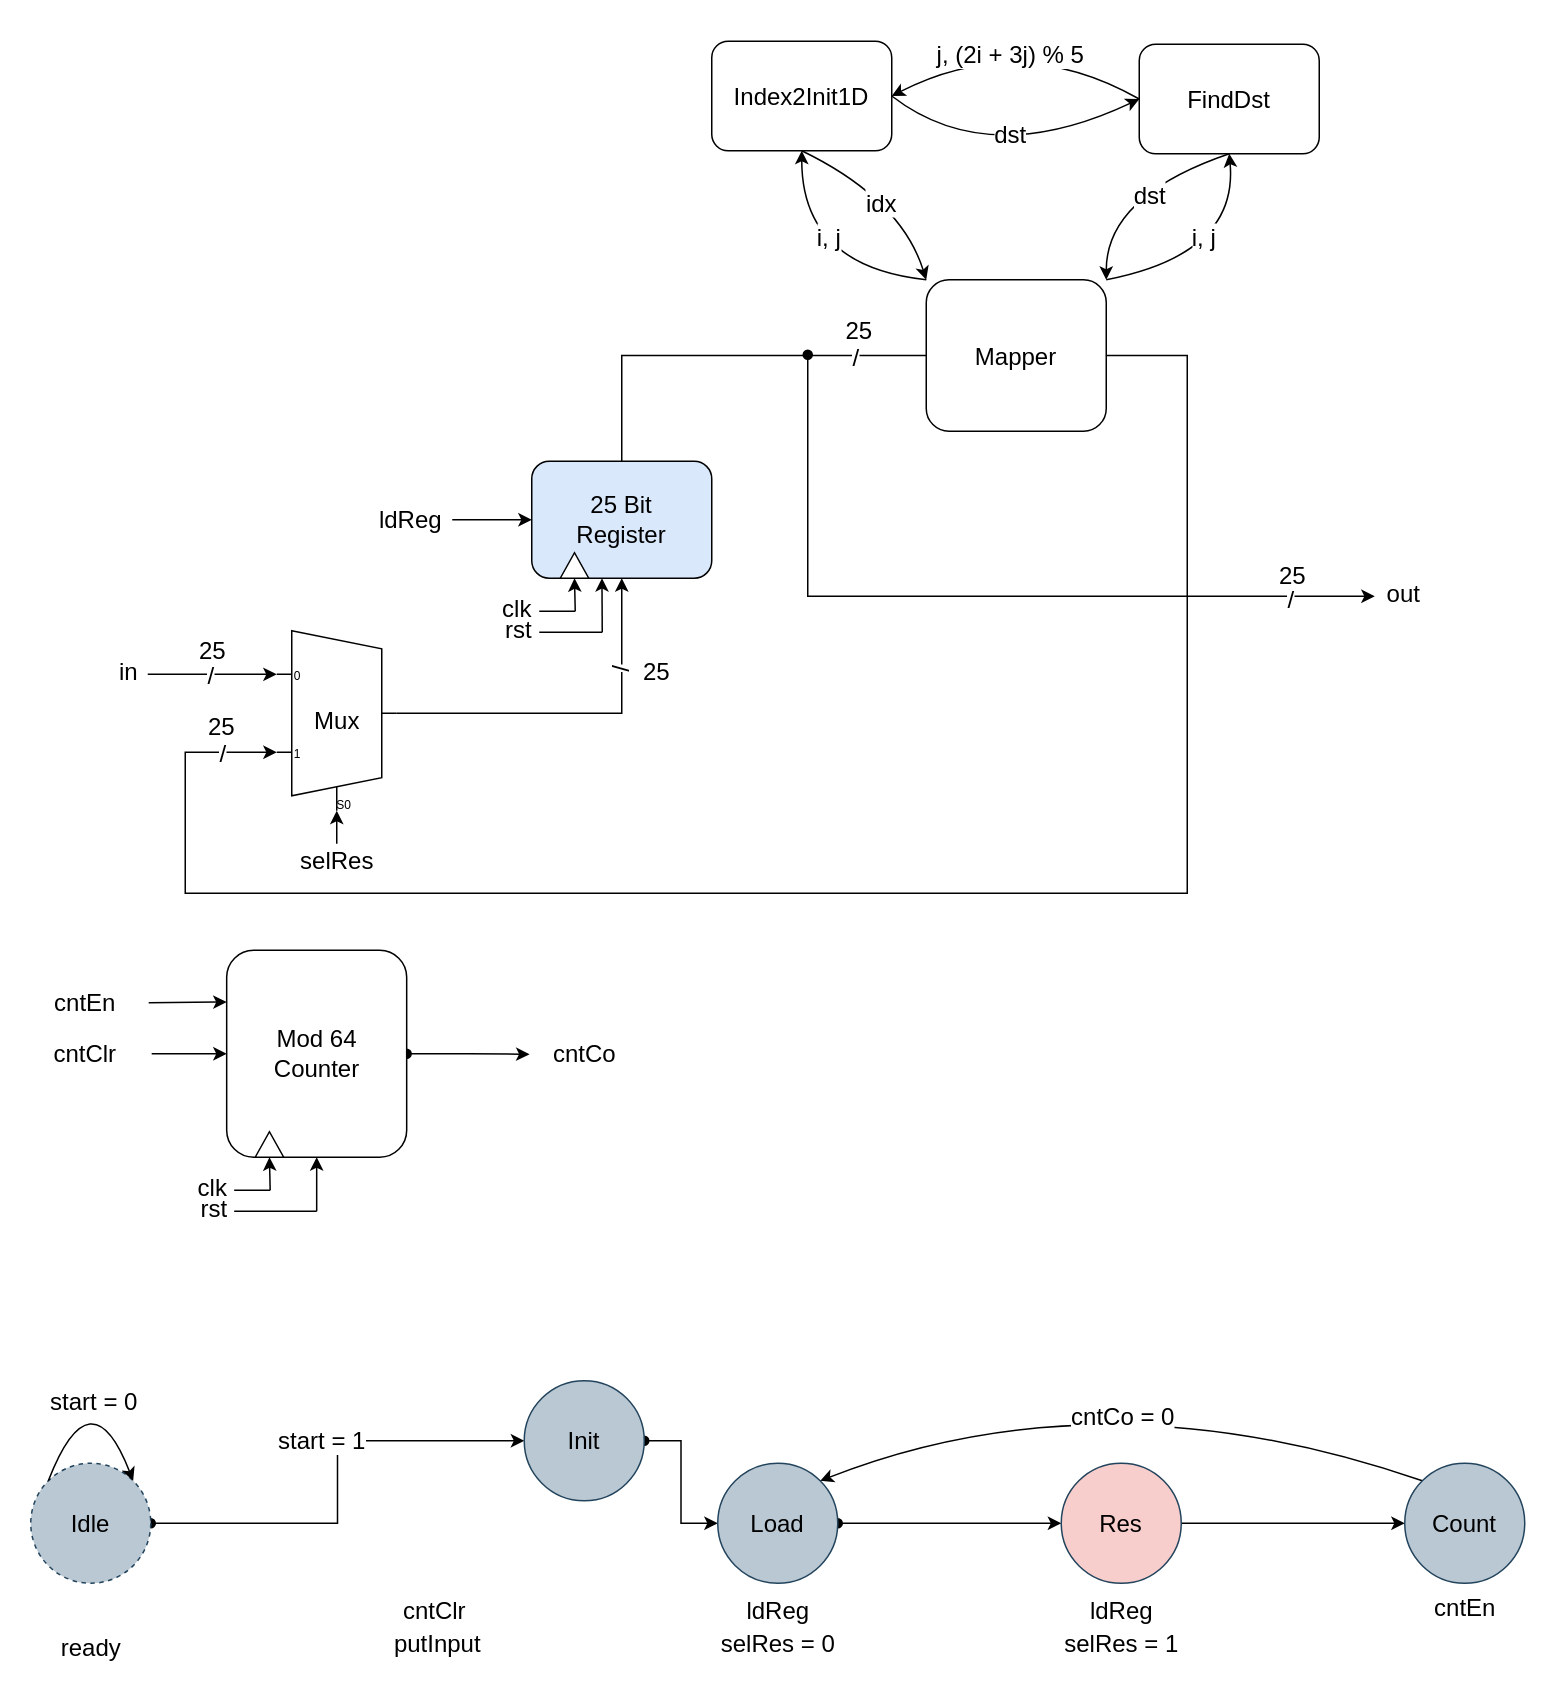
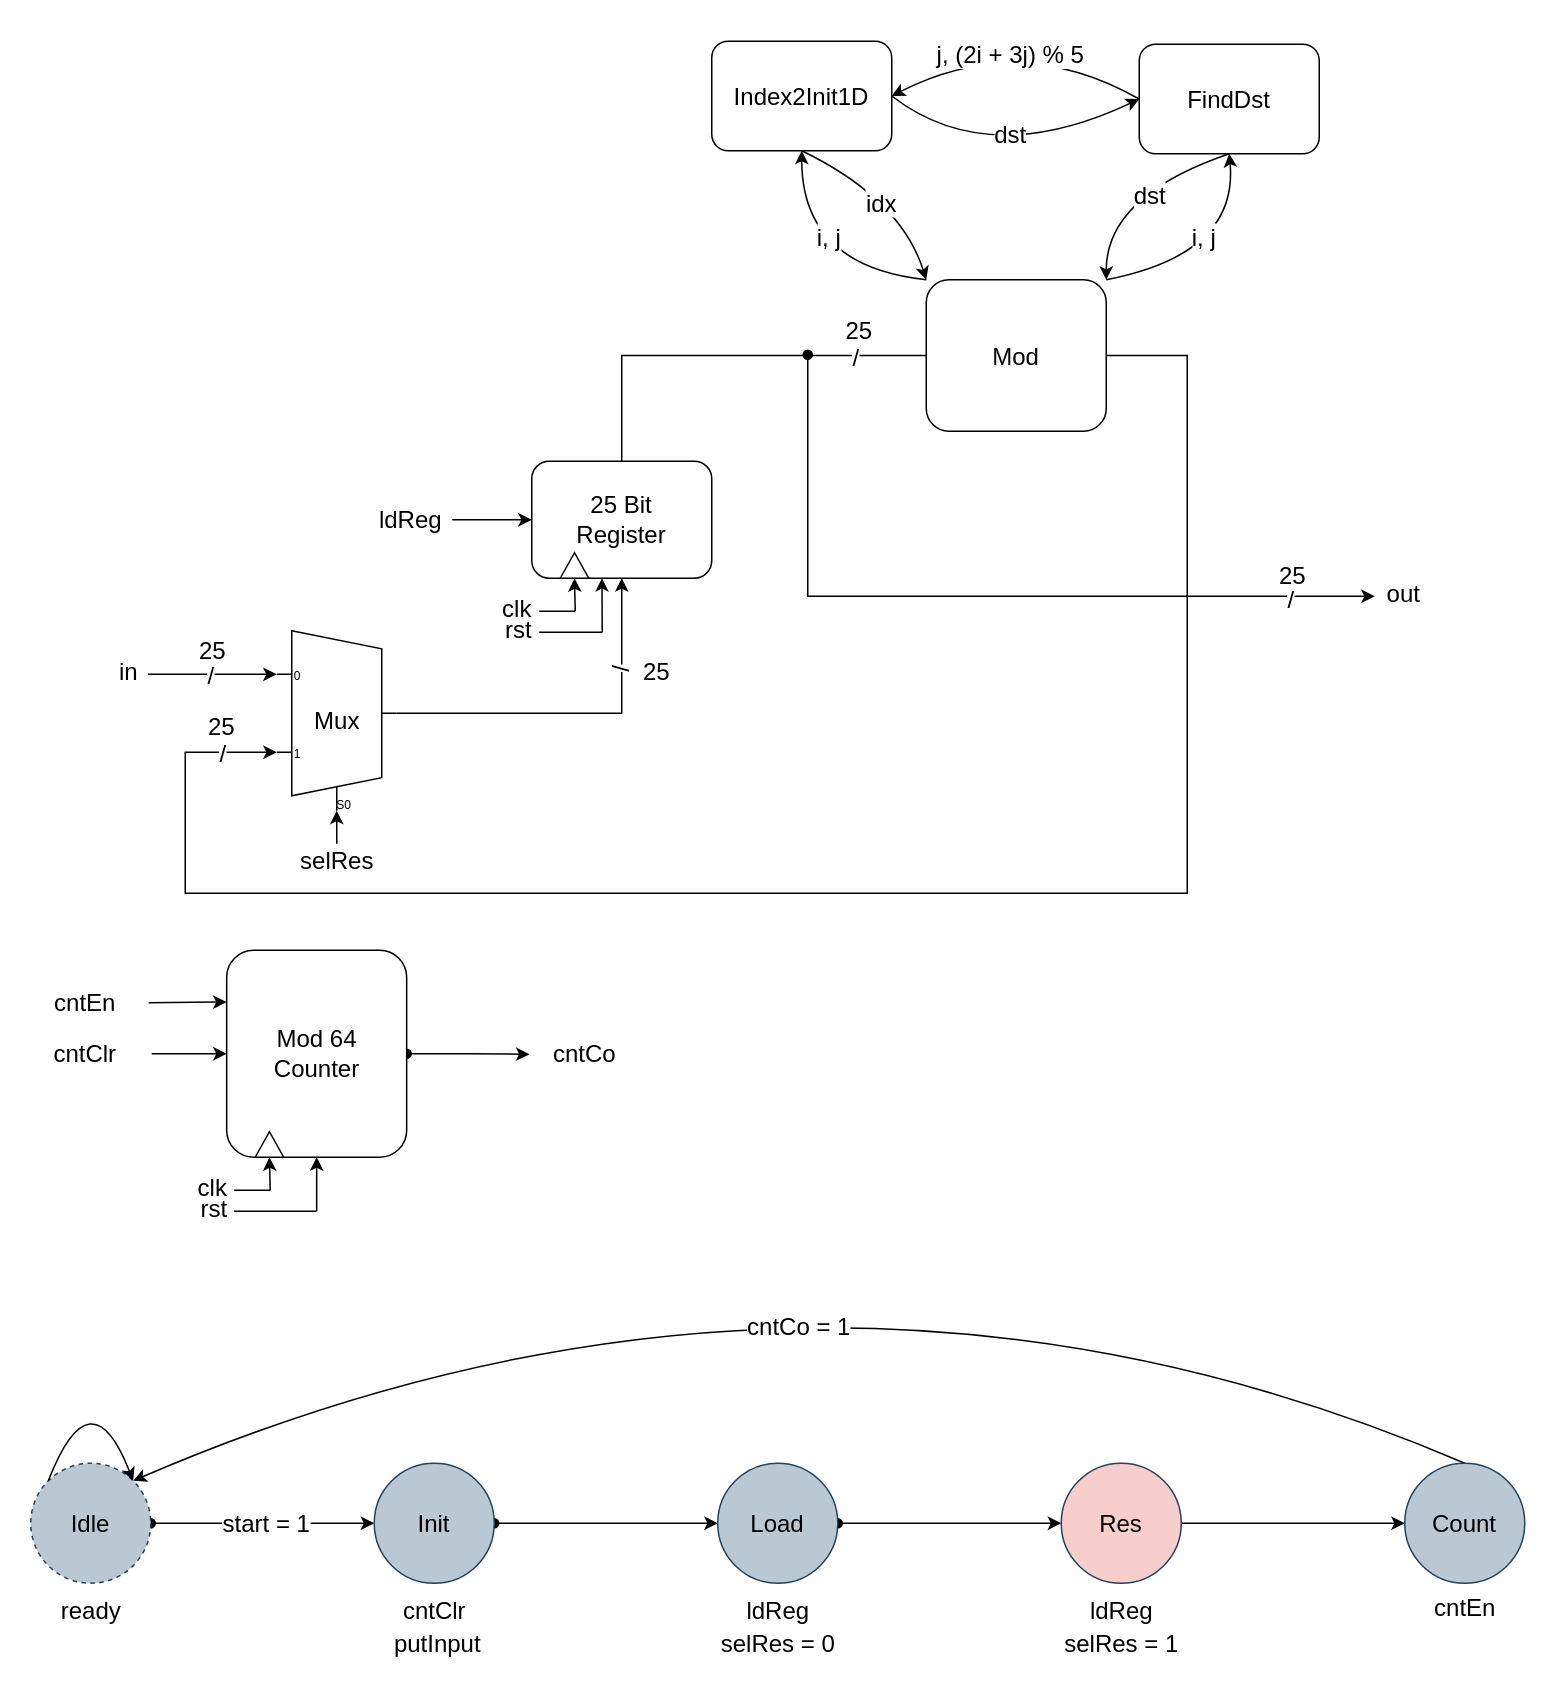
(1016, 356) -> (1016, 356)
(622, 520) -> (622, 520)
none -> (479, 1368)
(94, 1401) -> none
(978, 1436) -> none
(584, 1441) -> (434, 1523)
(91, 1647) -> (91, 1610)
